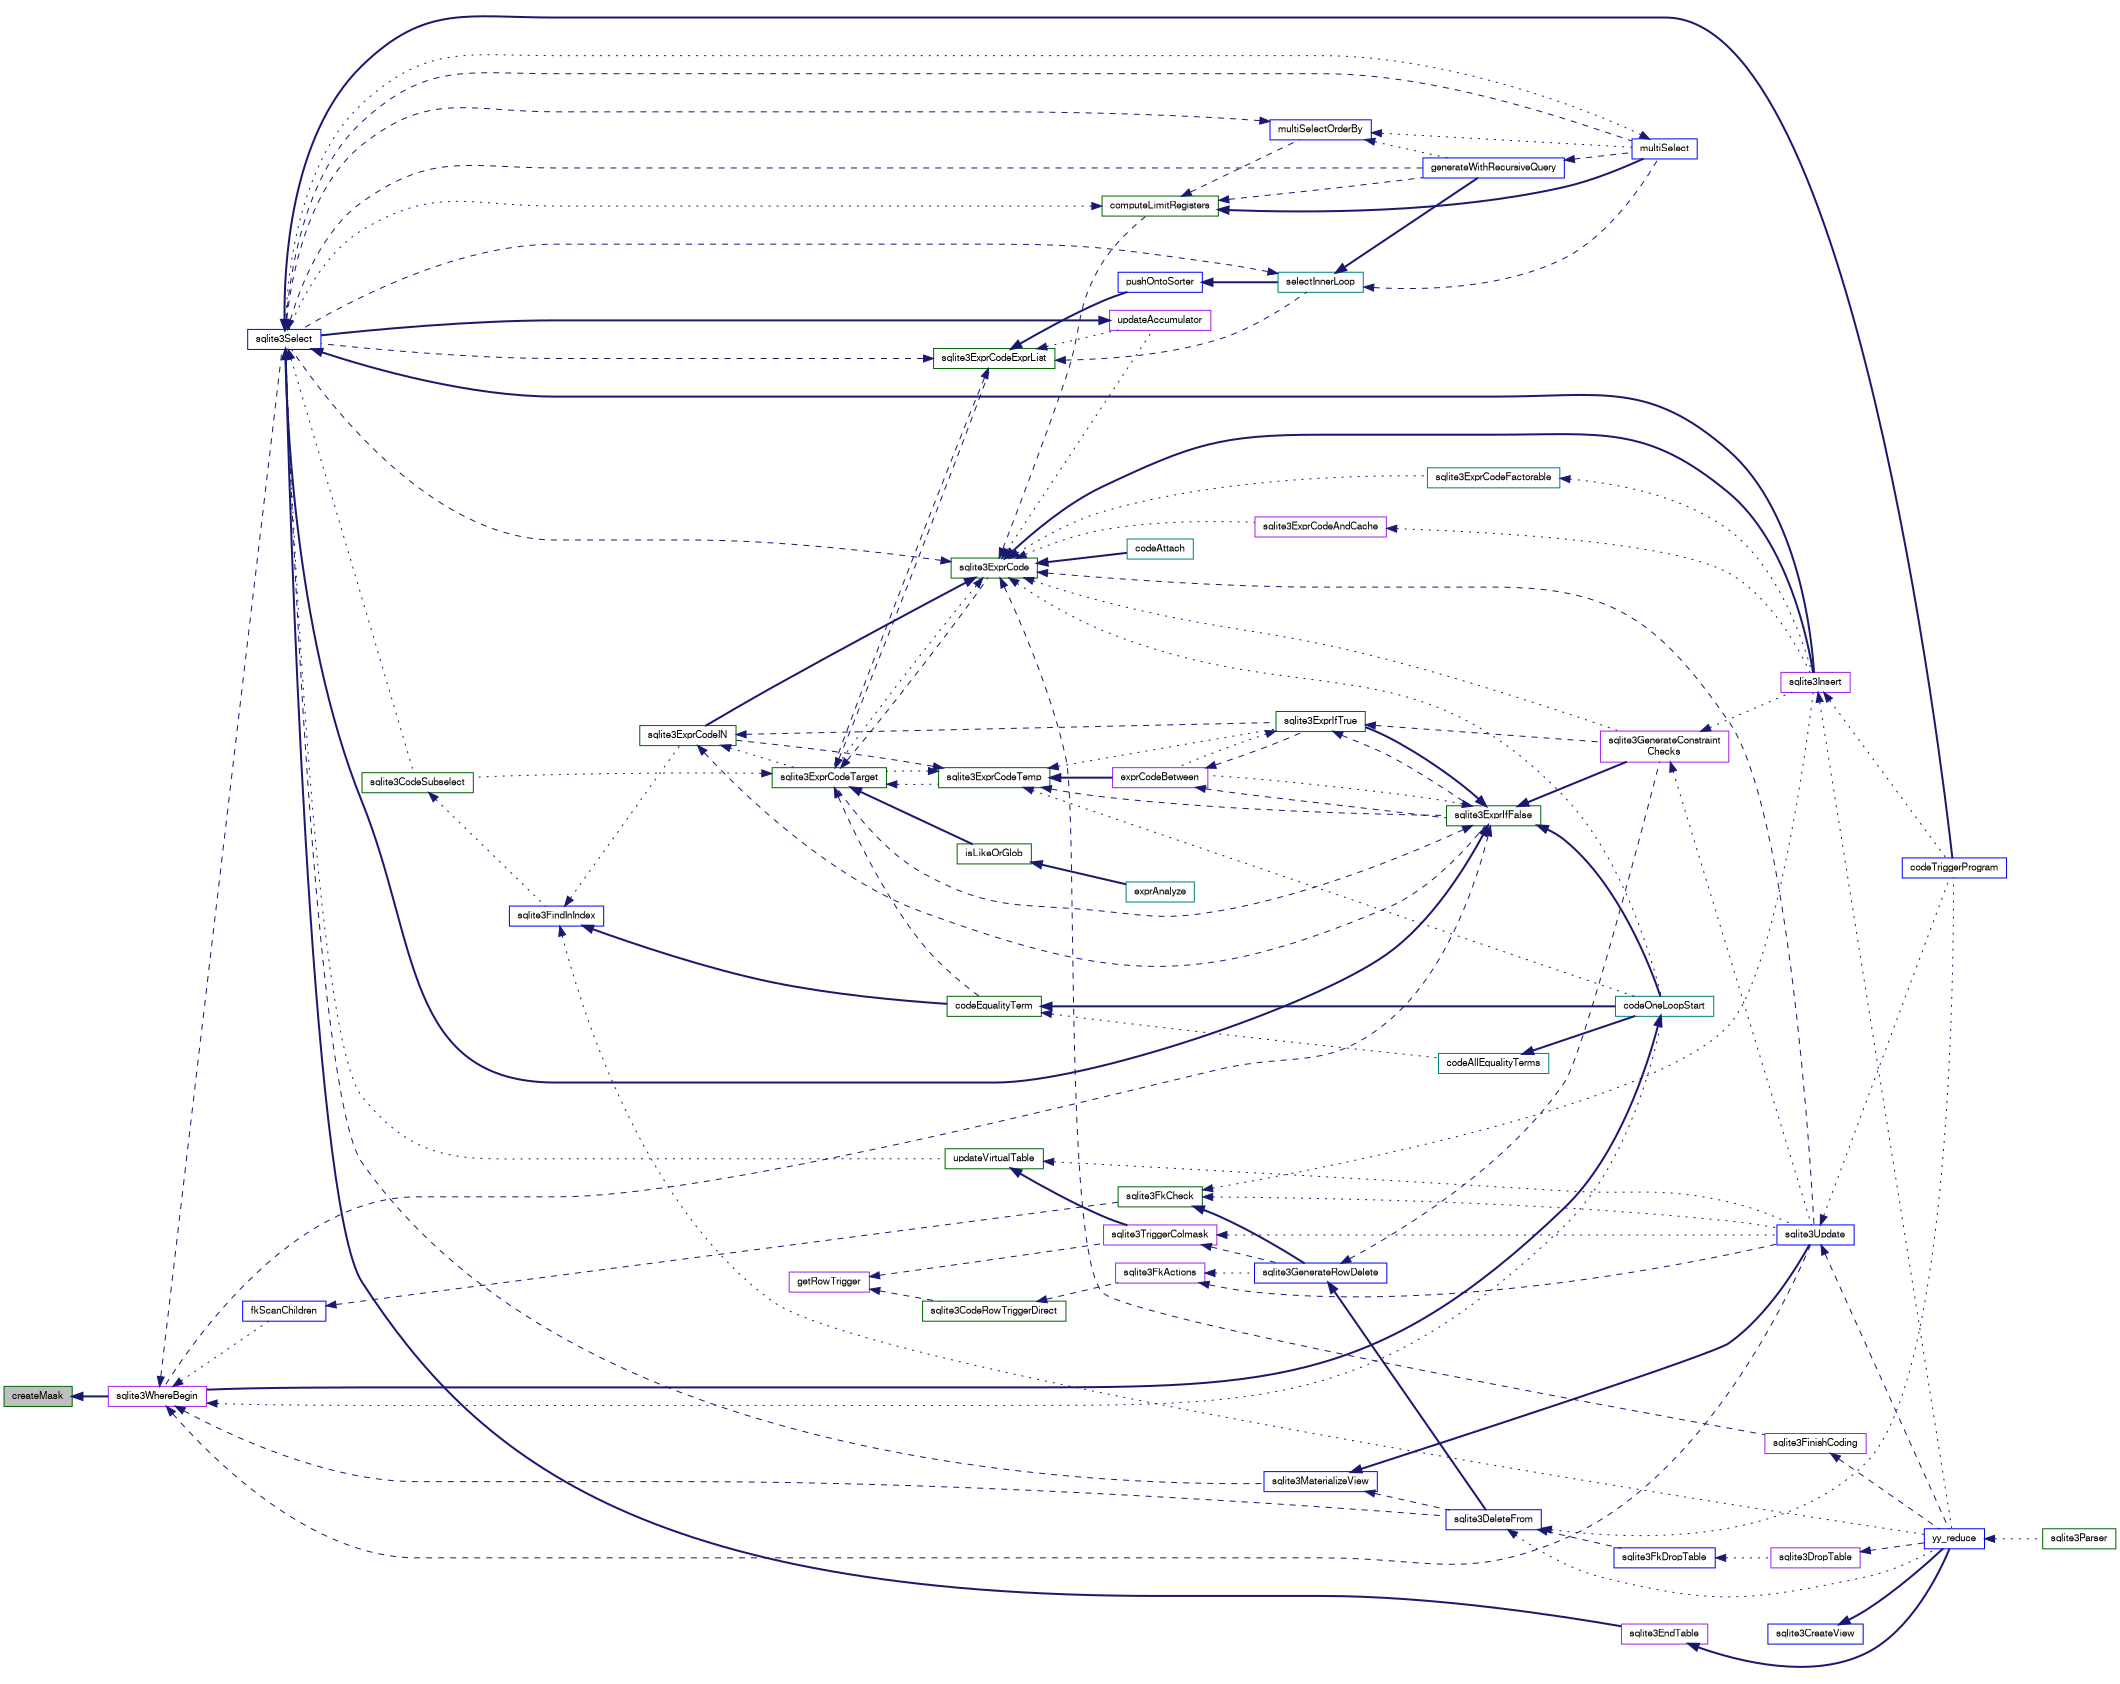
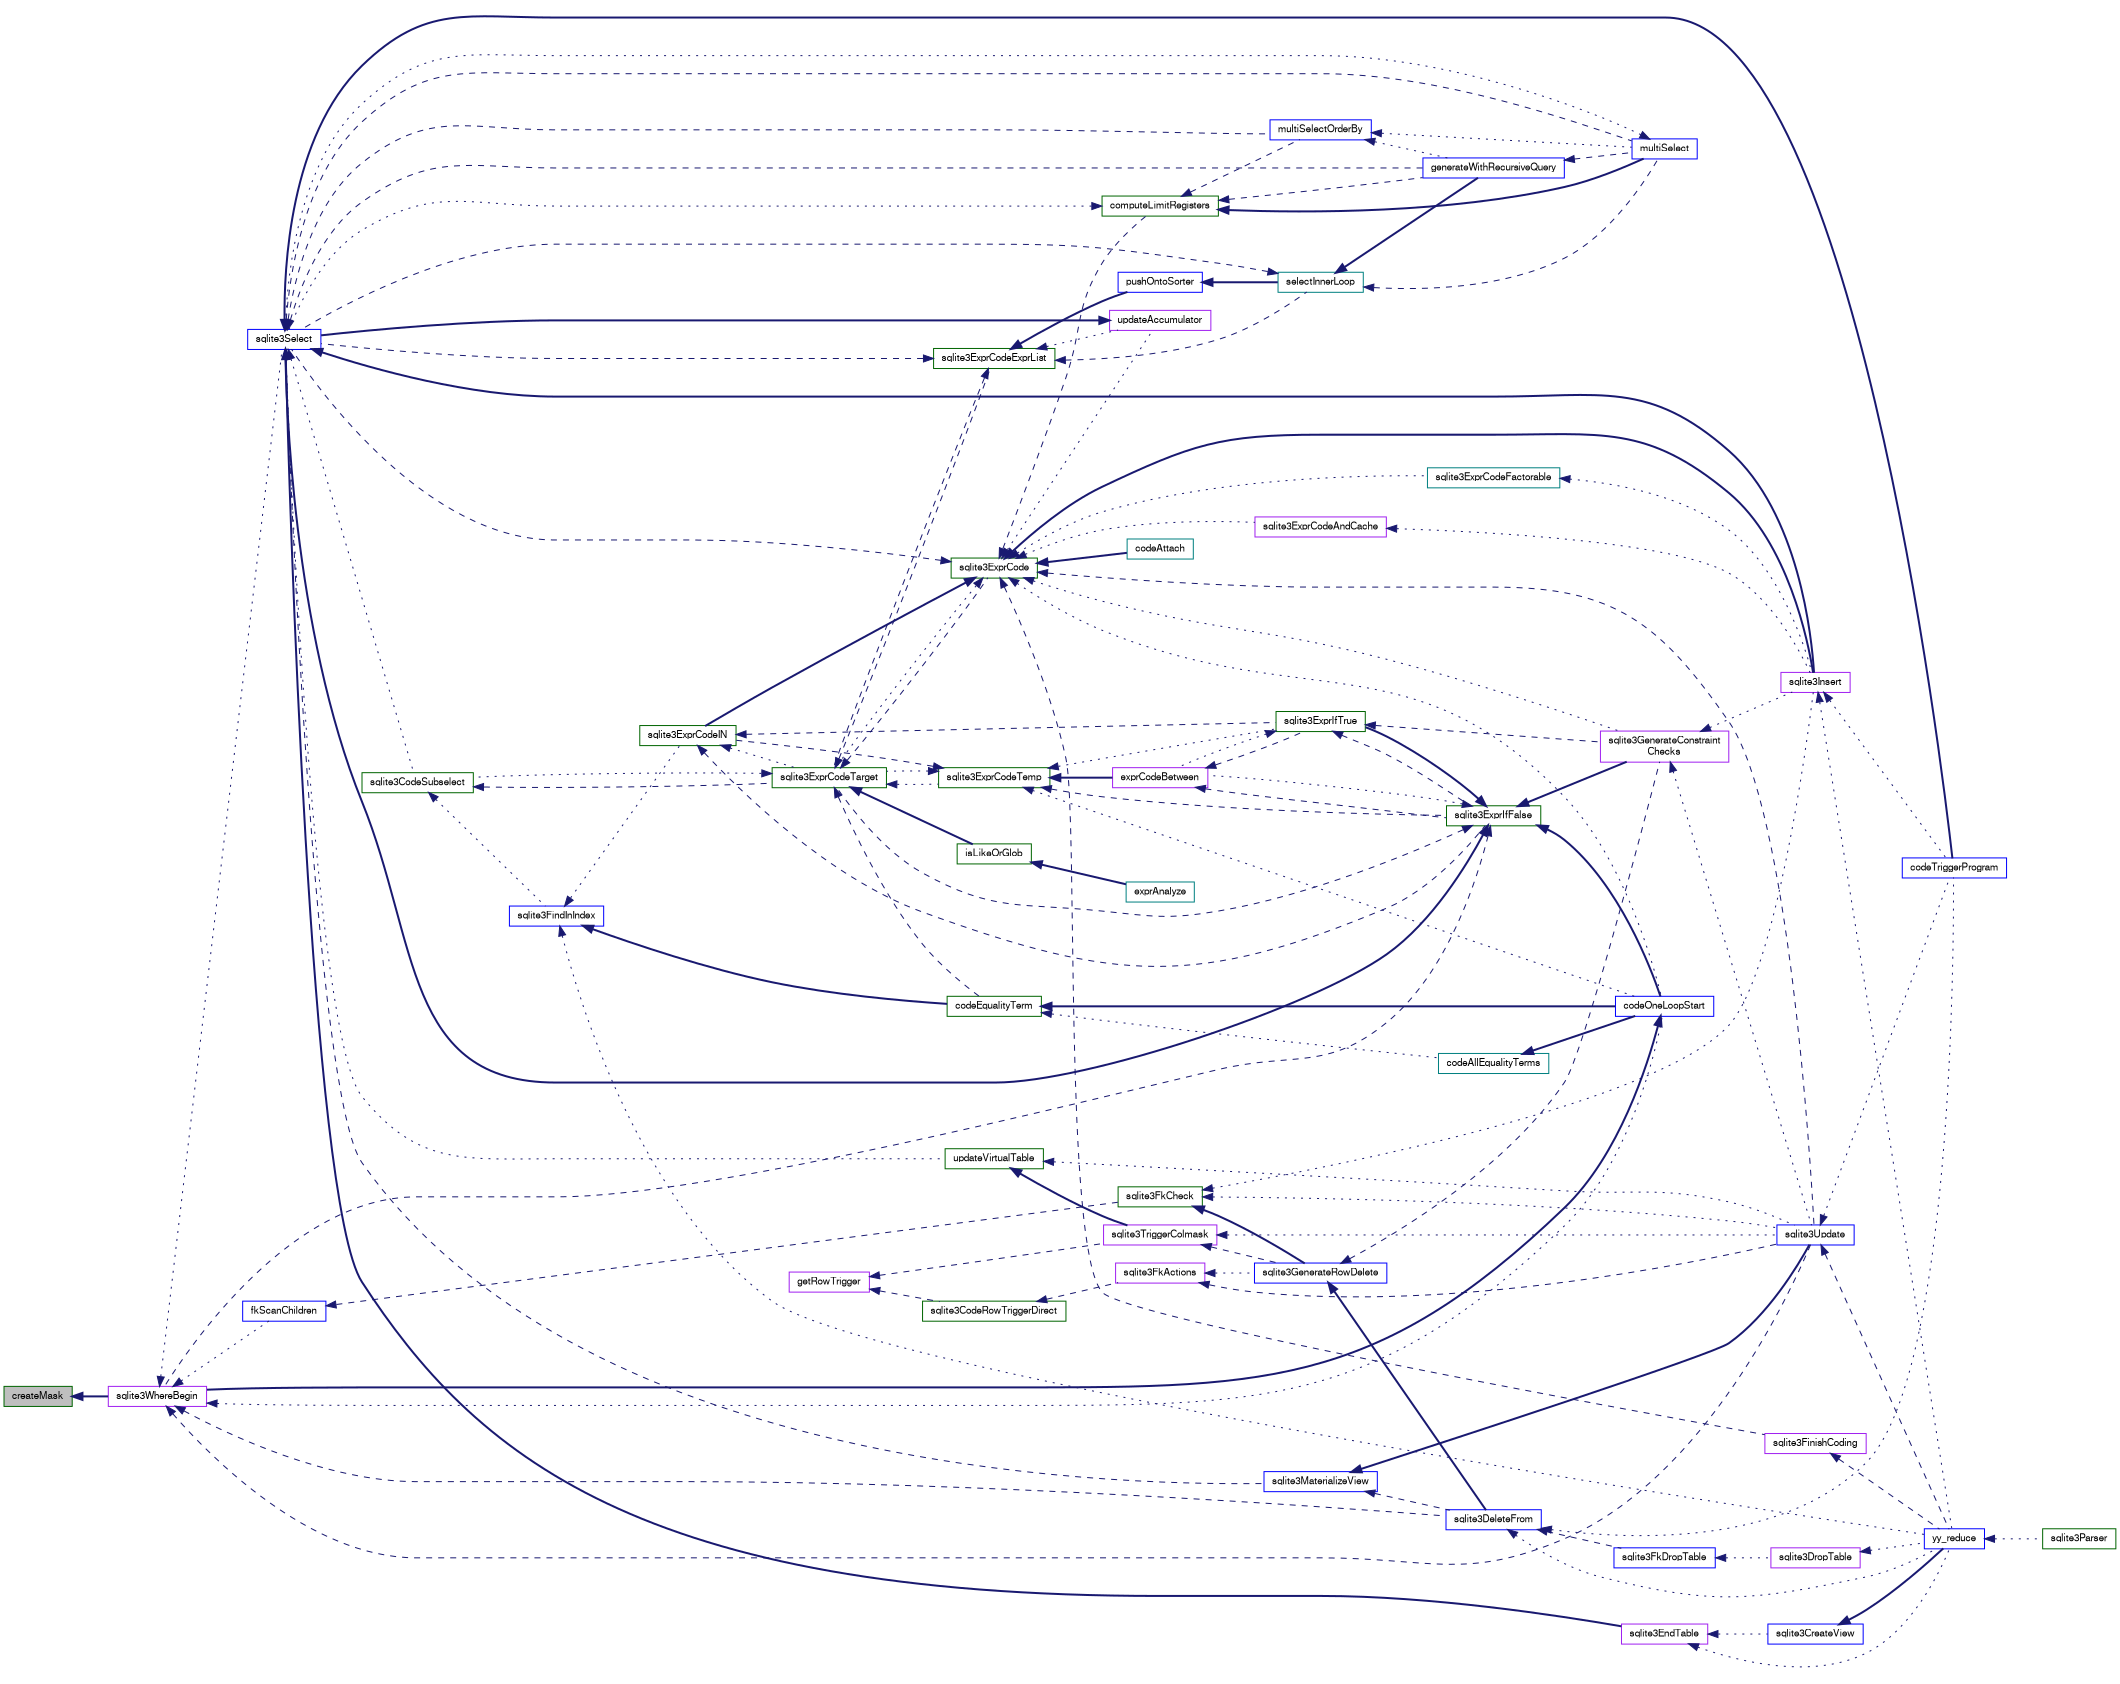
(704, 112) -> (723, 130)
none -> (628, 787)
(221, 863) -> (221, 863)
(1665, 1006) -> (1665, 1006)
(1897, 1547) -> (1897, 1547)
none -> (1743, 1634)
(1849, 1660) -> (1849, 1660)
